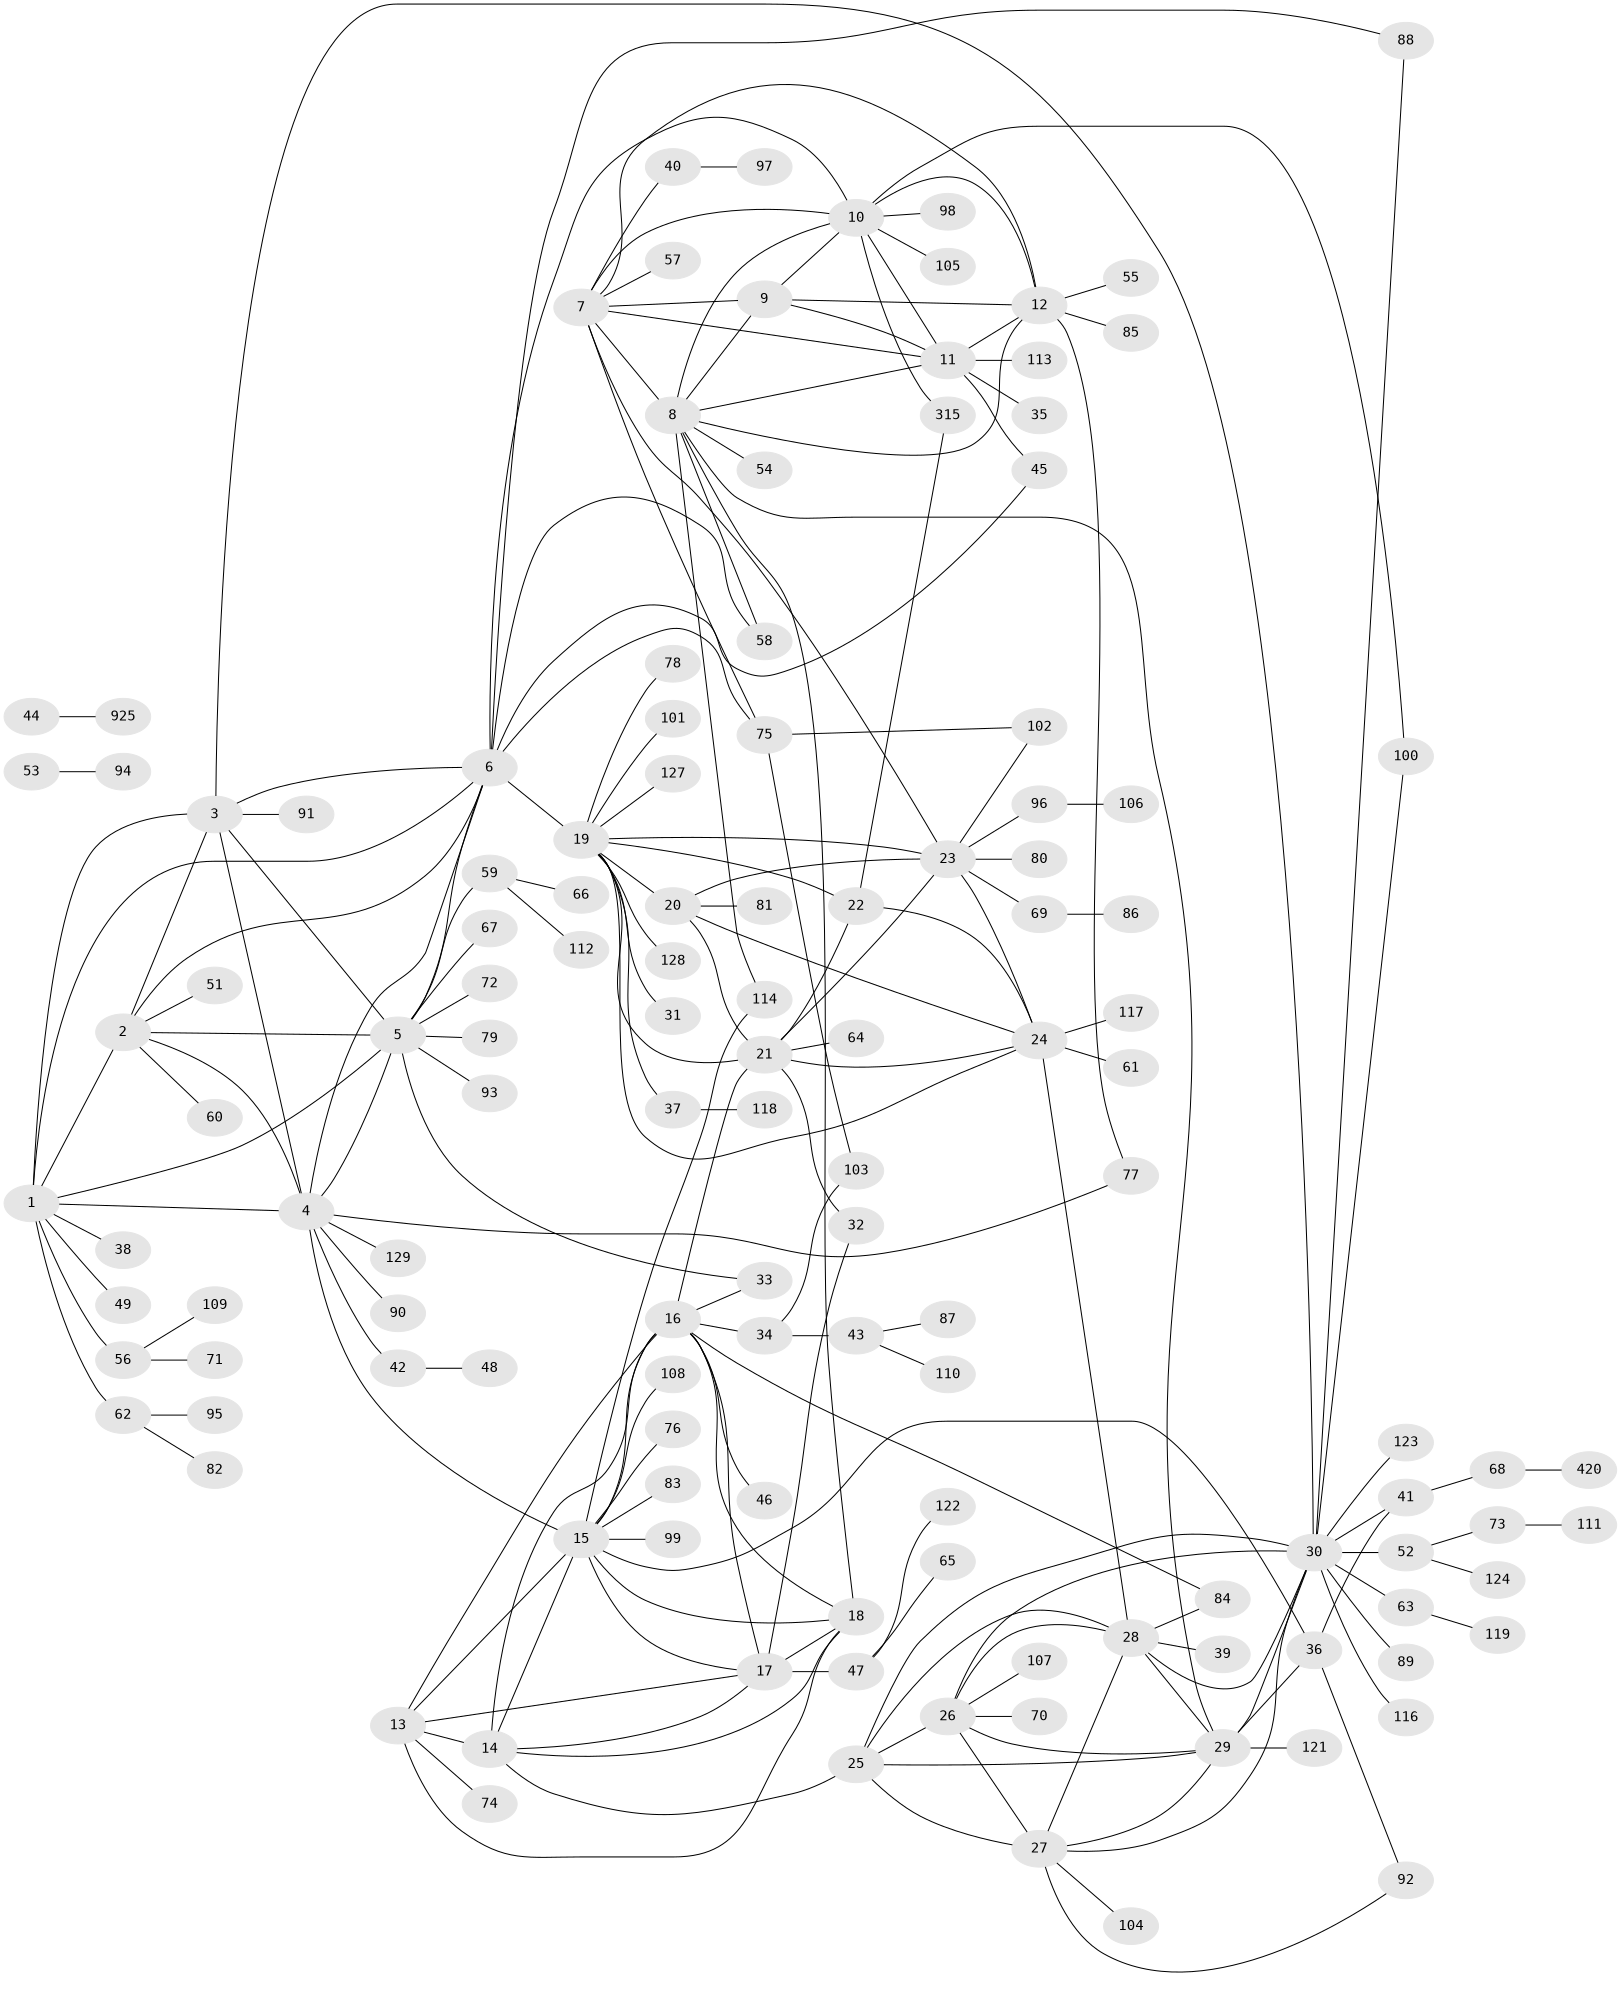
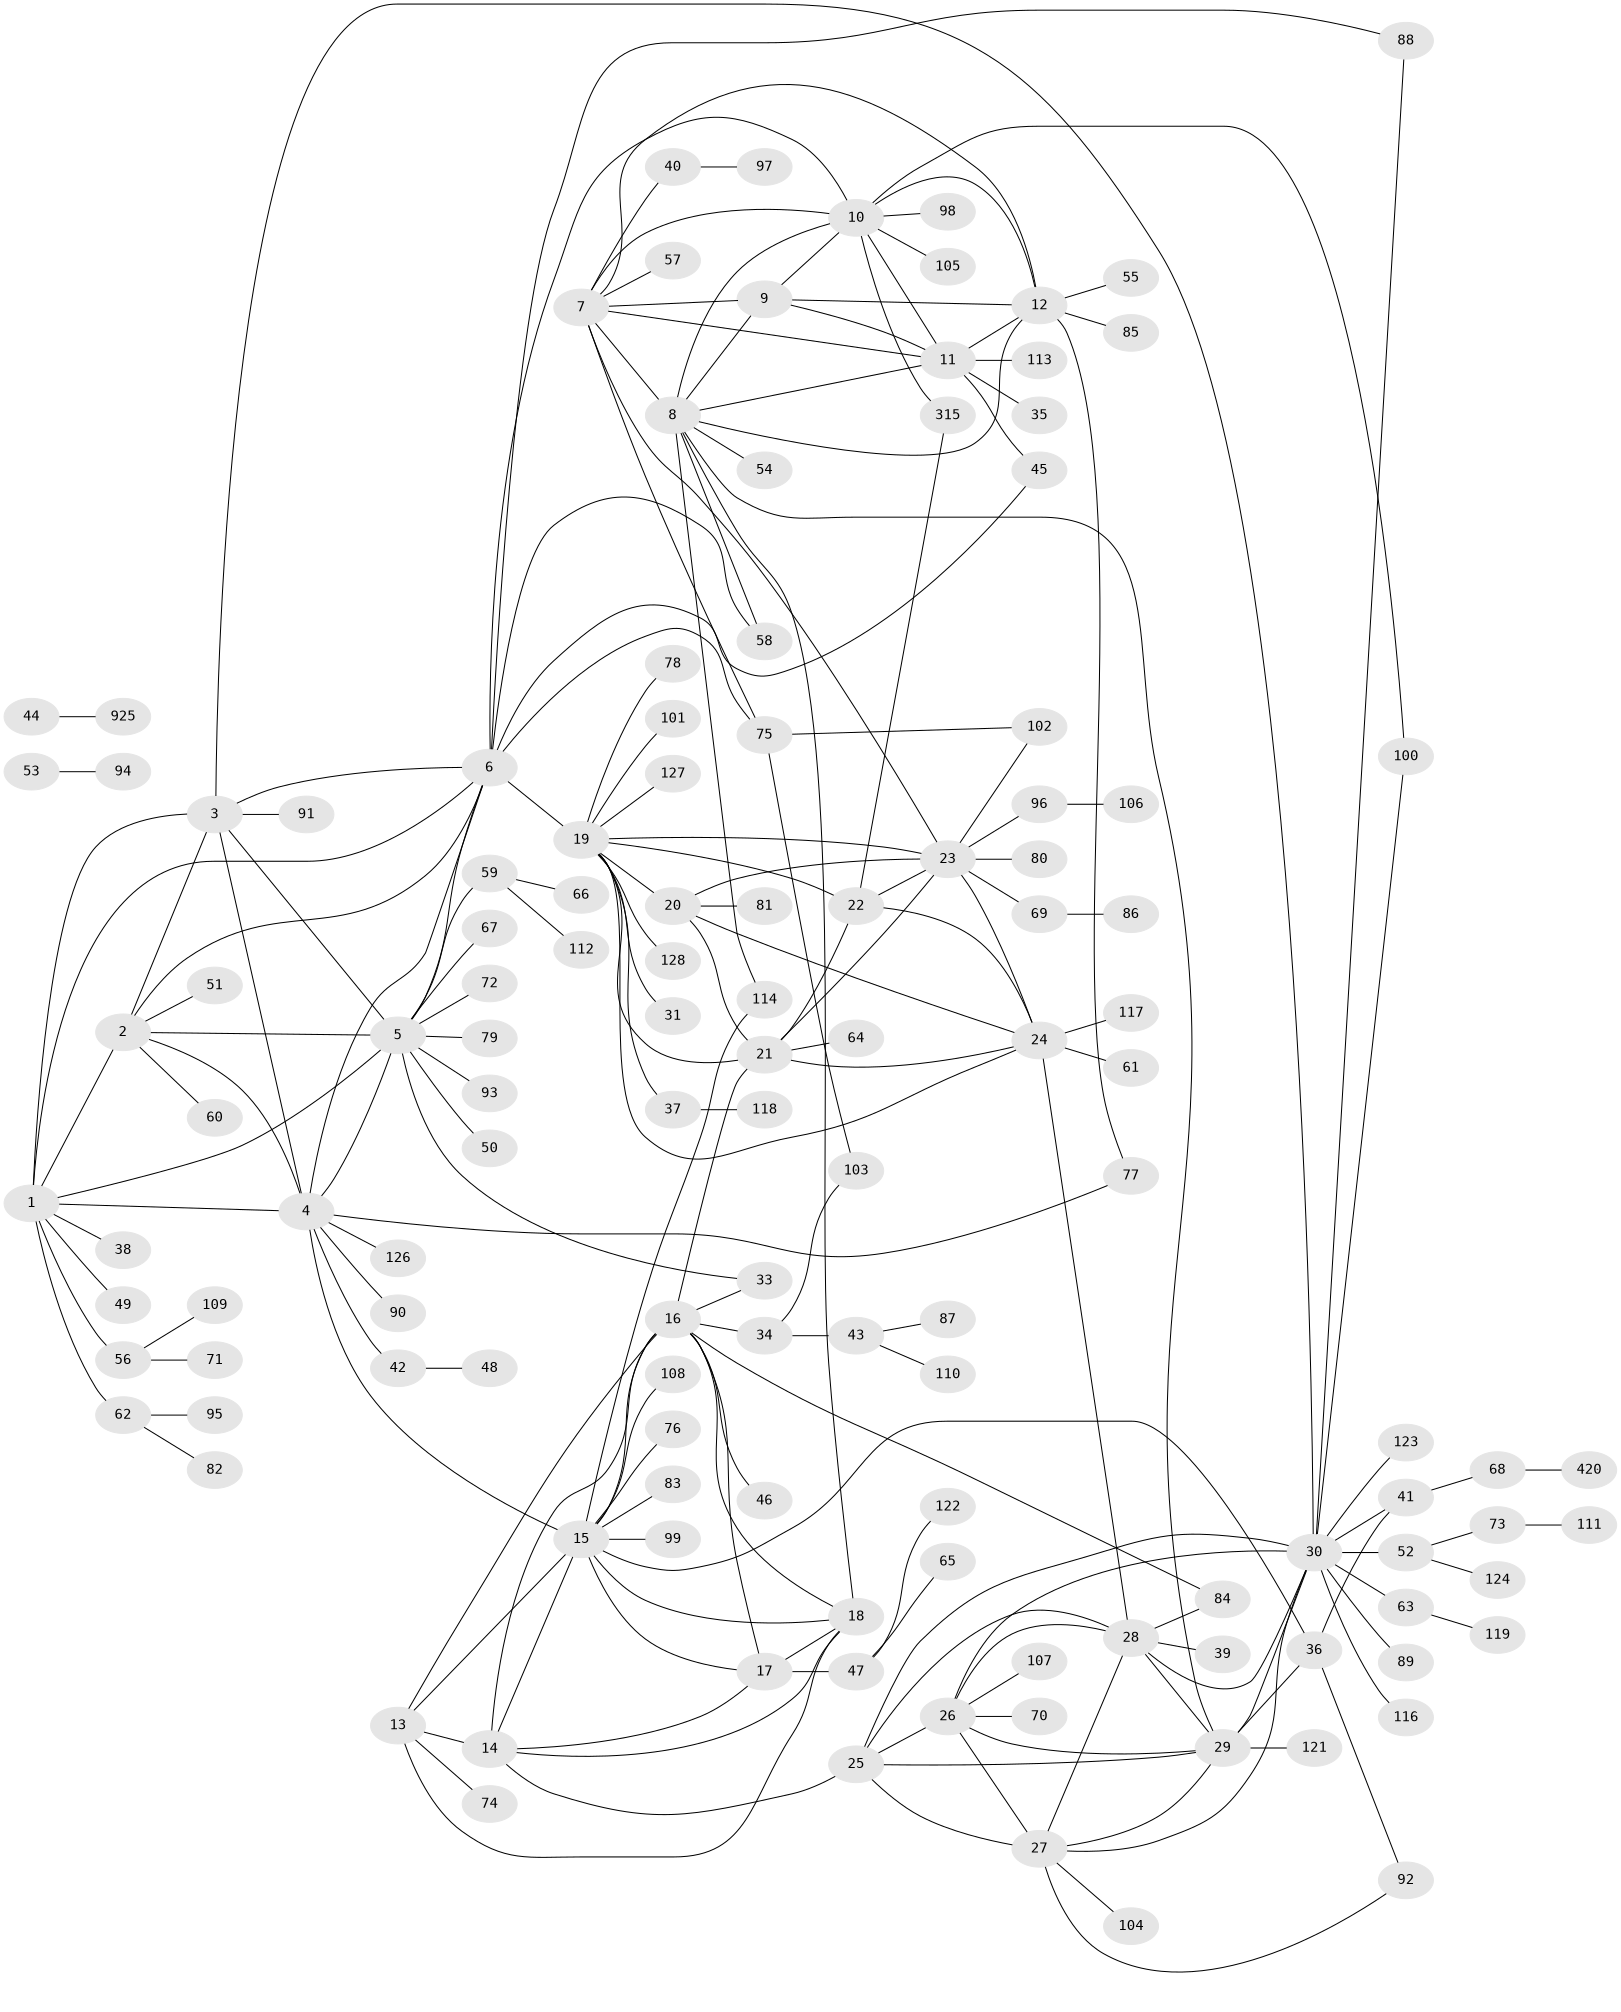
none -> (902, 883)
none -> (490, 1148)
(856, 1226) -> none
(398, 1258) -> (398, 1258)
(581, 1699) -> none
